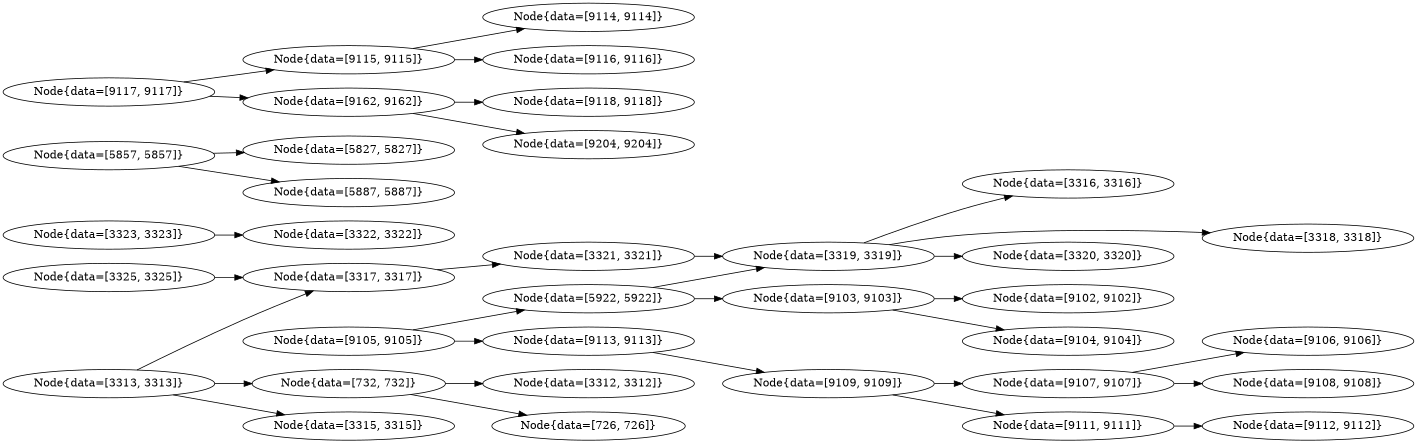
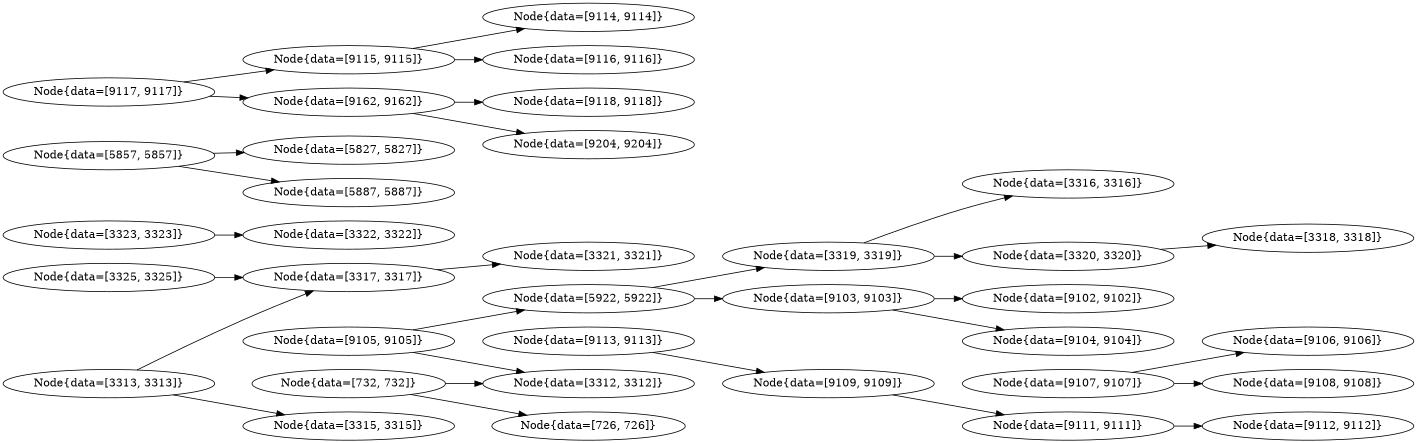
(1045, 231) -> (1184, 248)
(704, 256) -> none
(465, 341) -> (465, 362)
(229, 384) -> none
(944, 384) -> none
